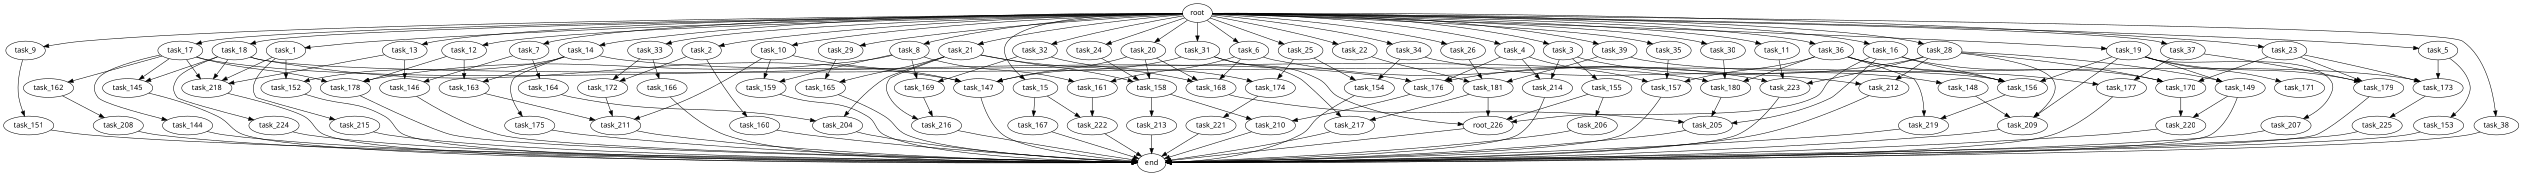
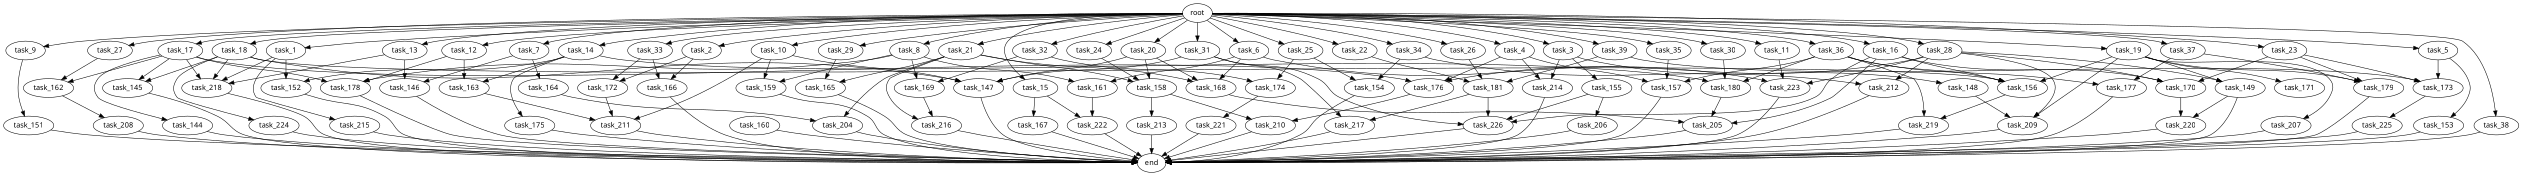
none -> (110, 51)
(724, 87) -> (684, 67)
(1488, 126) -> (1488, 126)
